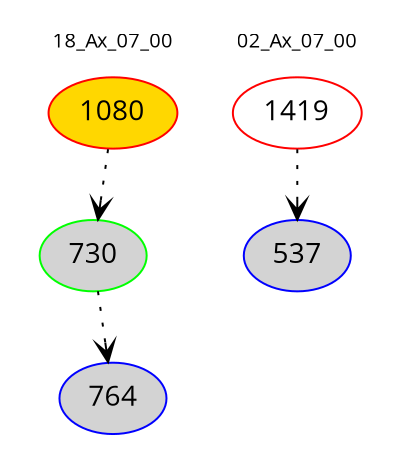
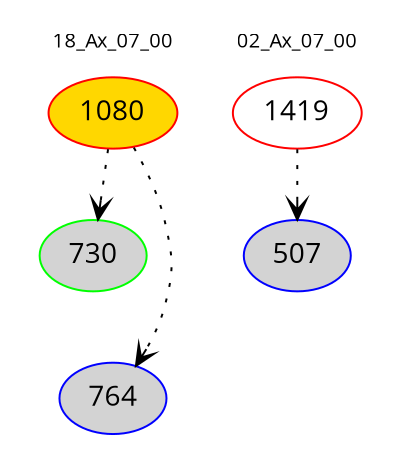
(297, 256) -> (297, 256)
(102, 317) -> (170, 247)
